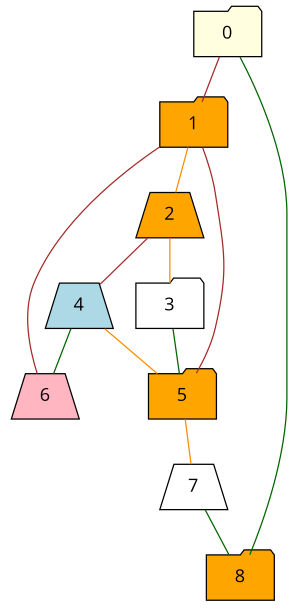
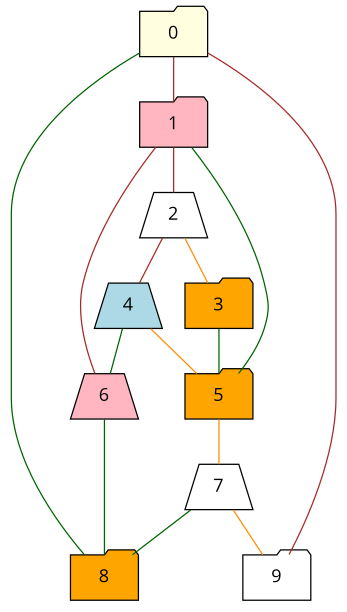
(194, 125) -> (174, 125)
(182, 170) -> (174, 170)
(170, 215) -> (174, 215)
(224, 262) -> (256, 256)
(170, 306) -> (219, 306)
none -> (104, 487)
none -> (277, 578)
